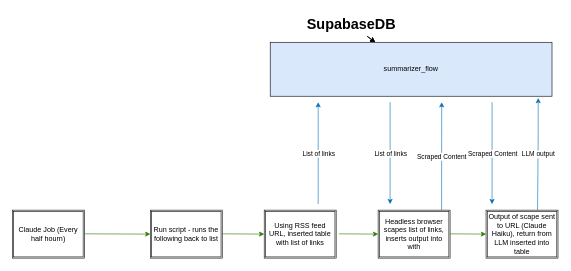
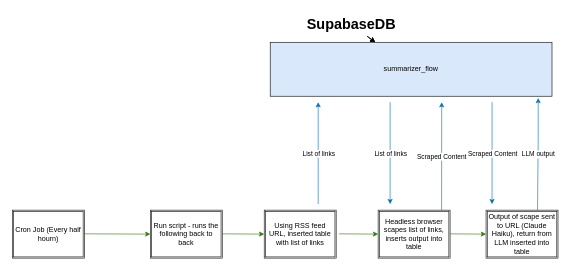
(48, 234) -> (48, 234)
(186, 234) -> (186, 234)
(414, 234) -> (414, 234)
